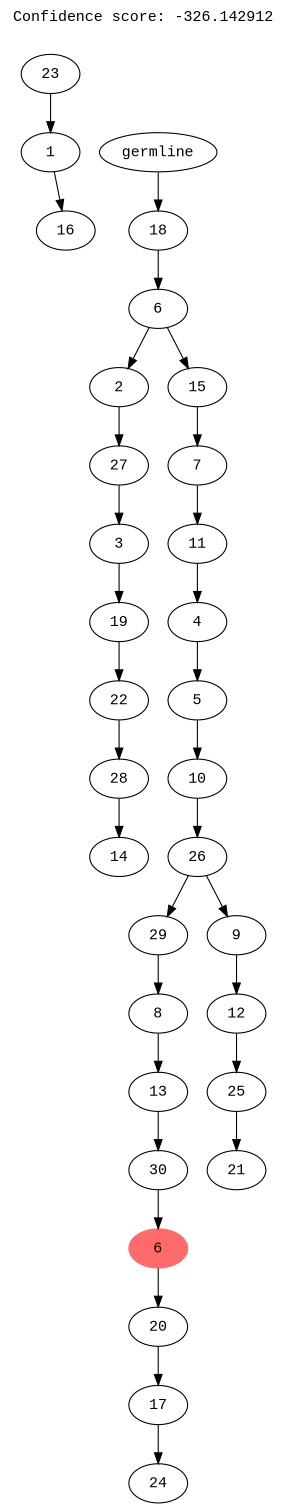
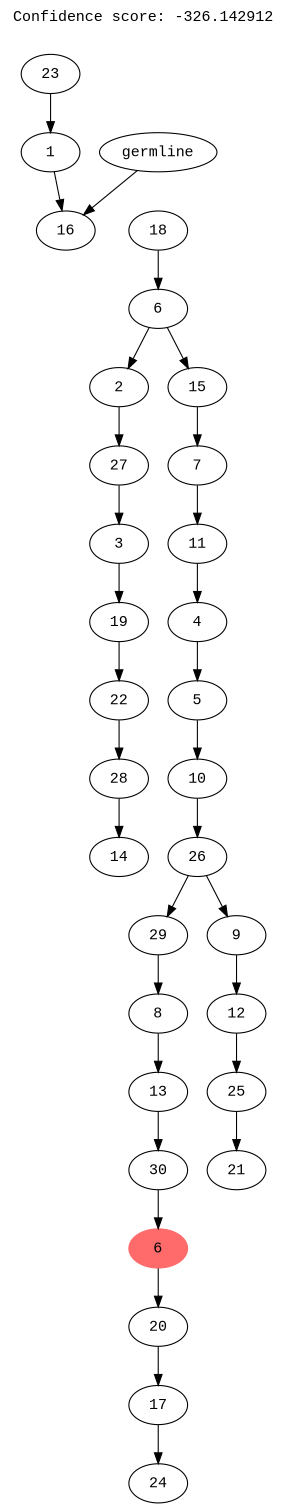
(158, 186) -> (115, 189)
